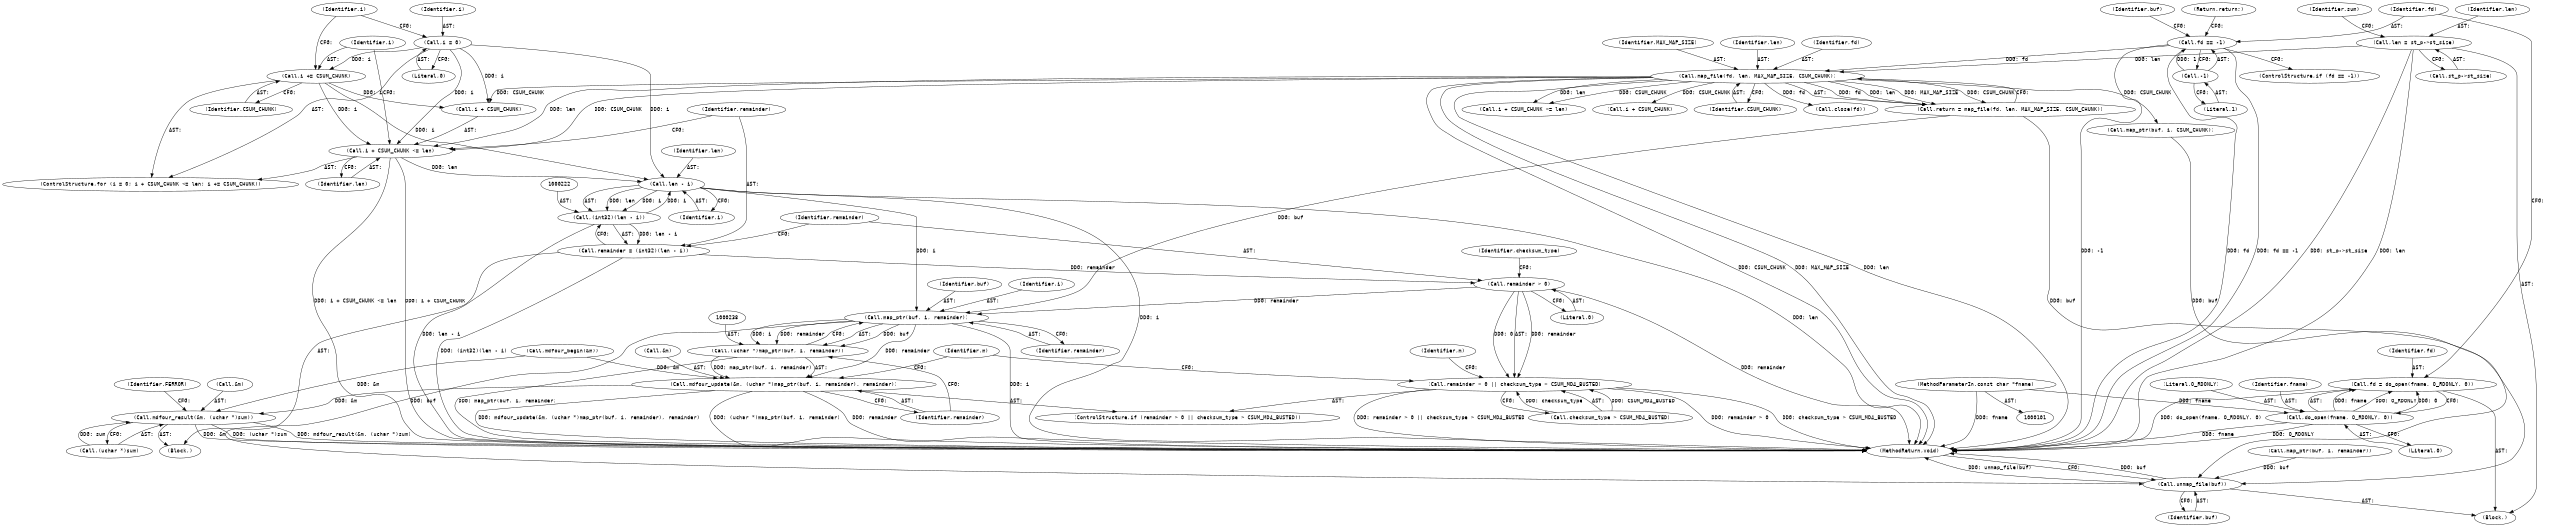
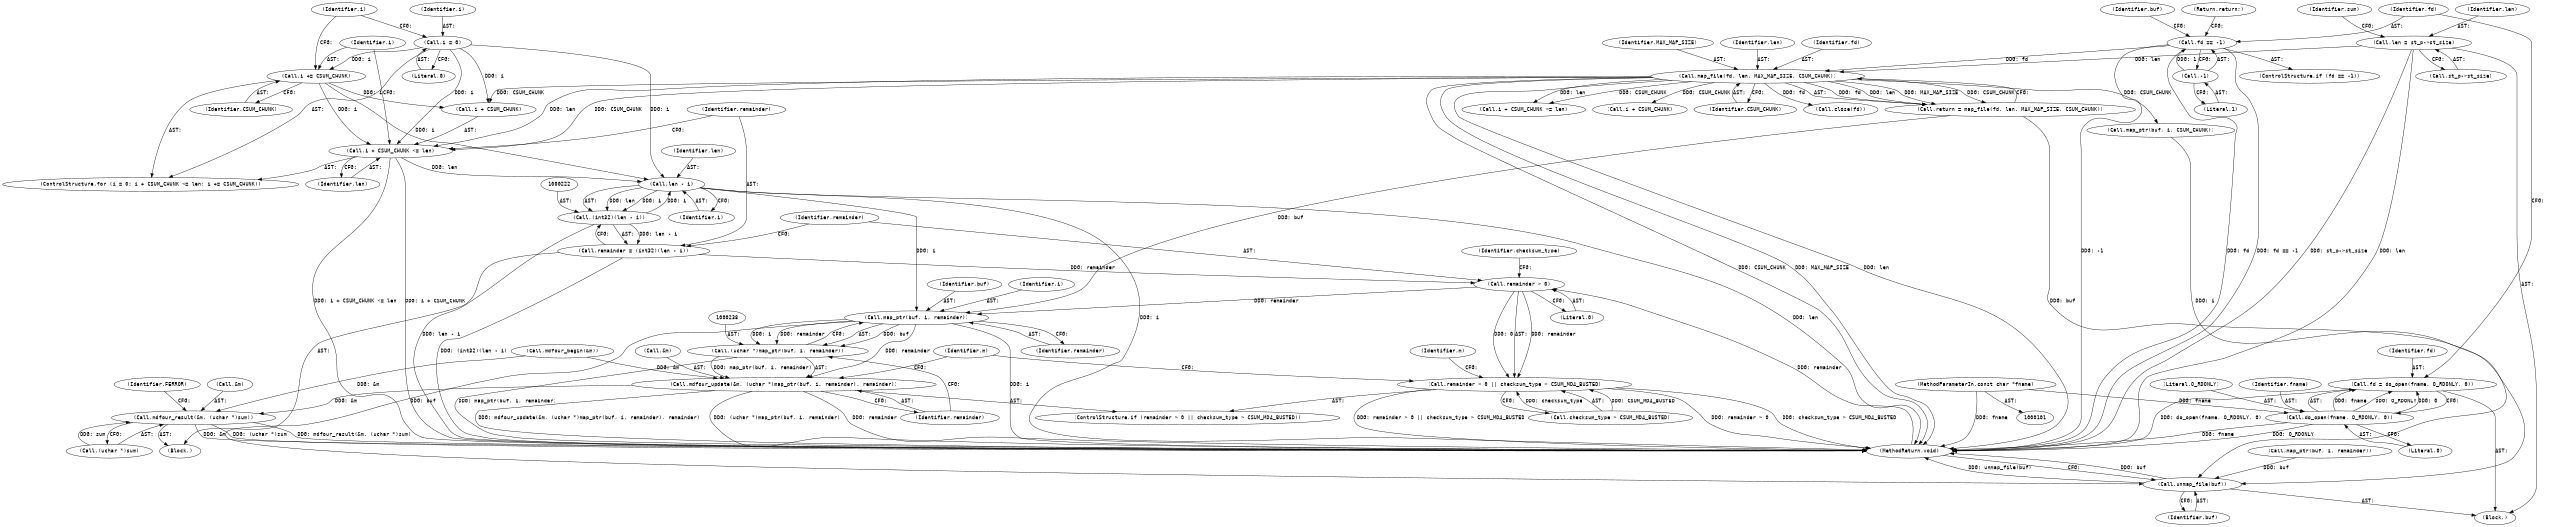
(2279, 60) -> (2279, 60)
(2205, 301) -> (2205, 301)
(1736, 368) -> (1752, 349)
